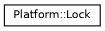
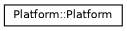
(52, 15) -> (63, 15)
